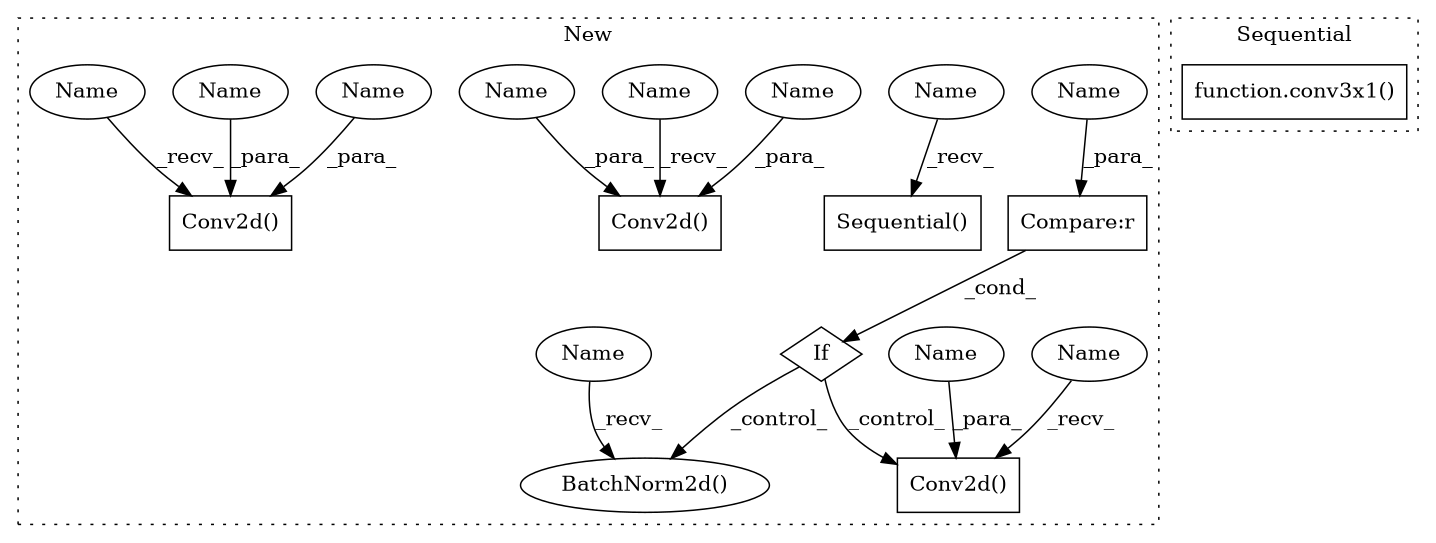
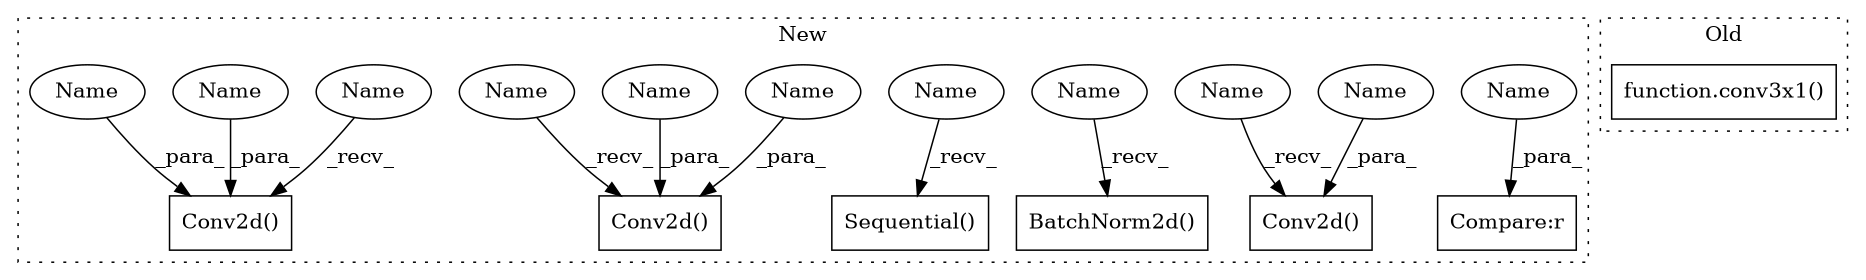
(1294, 35) -> (1724, 35)
(821, 354) -> none
(645, 485) -> (1112, 223)
